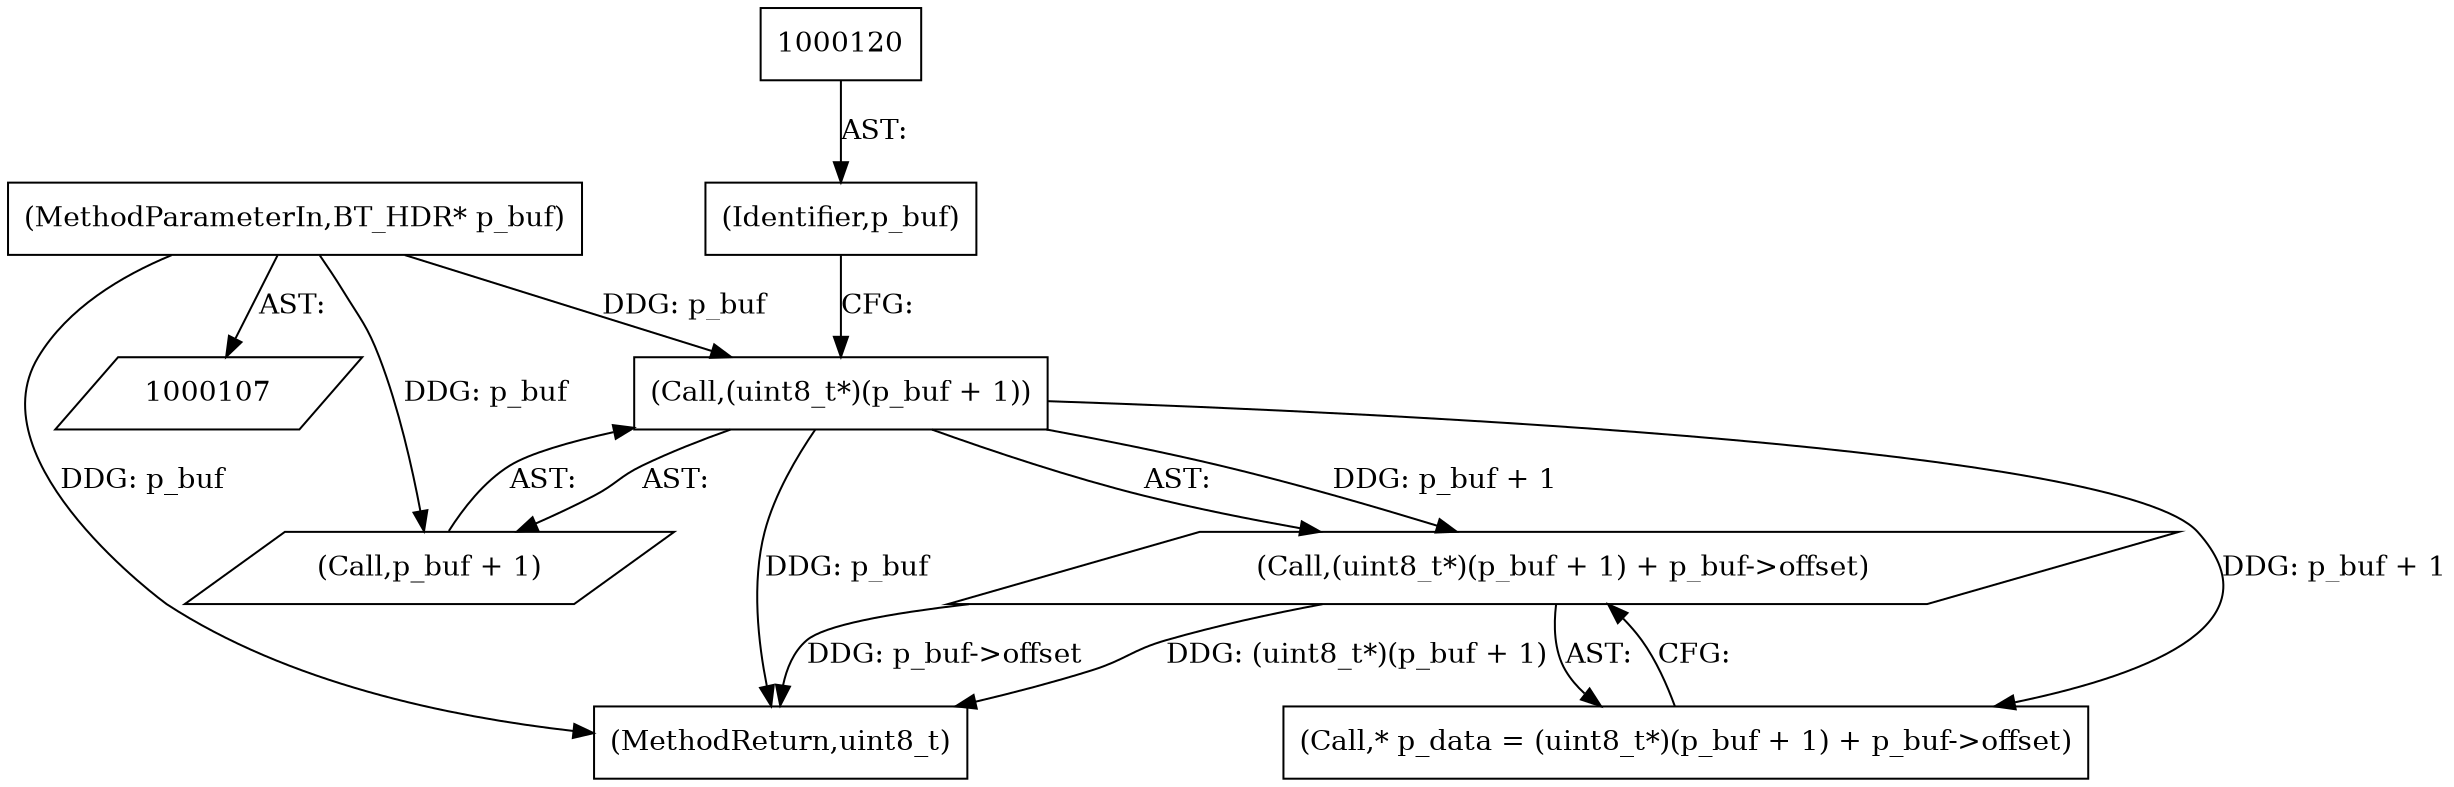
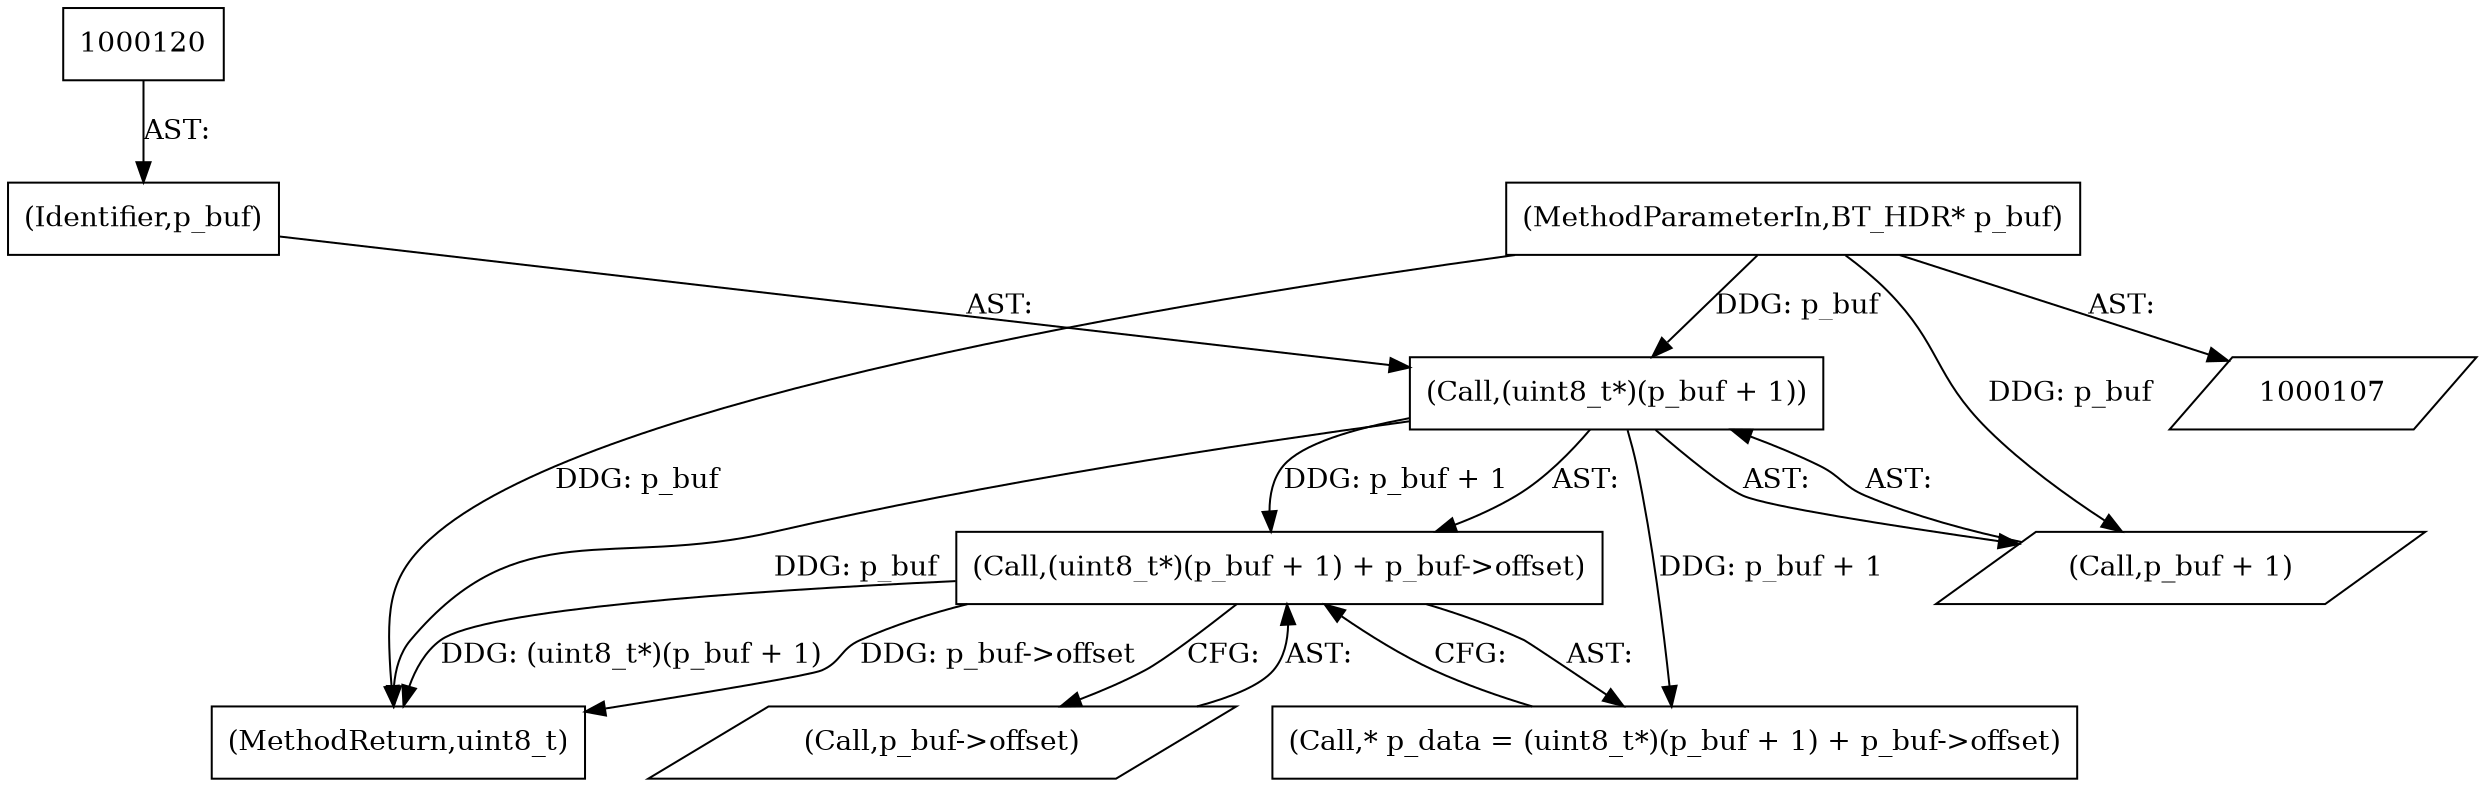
(882, 306) -> (1004, 306)
(1563, 568) -> (1279, 568)
none -> (942, 743)
